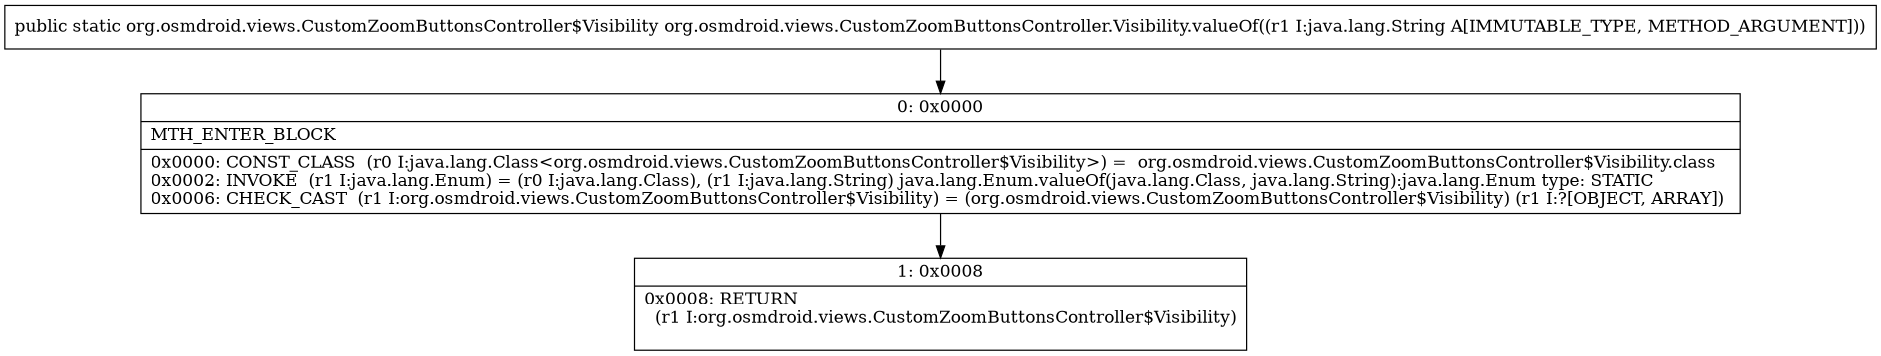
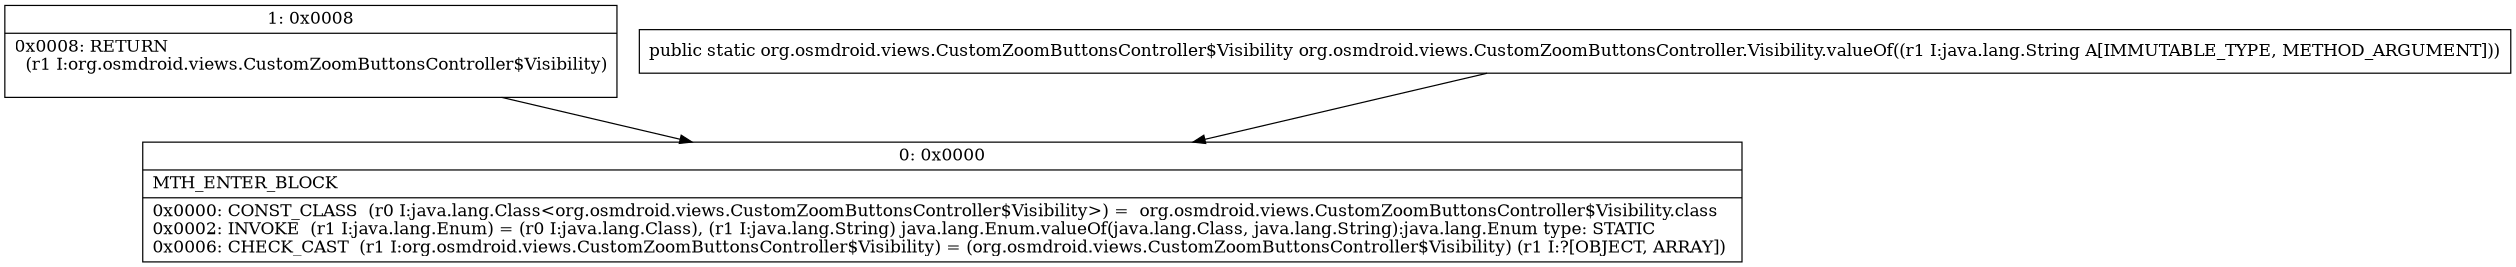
(941, 230) -> (591, 118)
